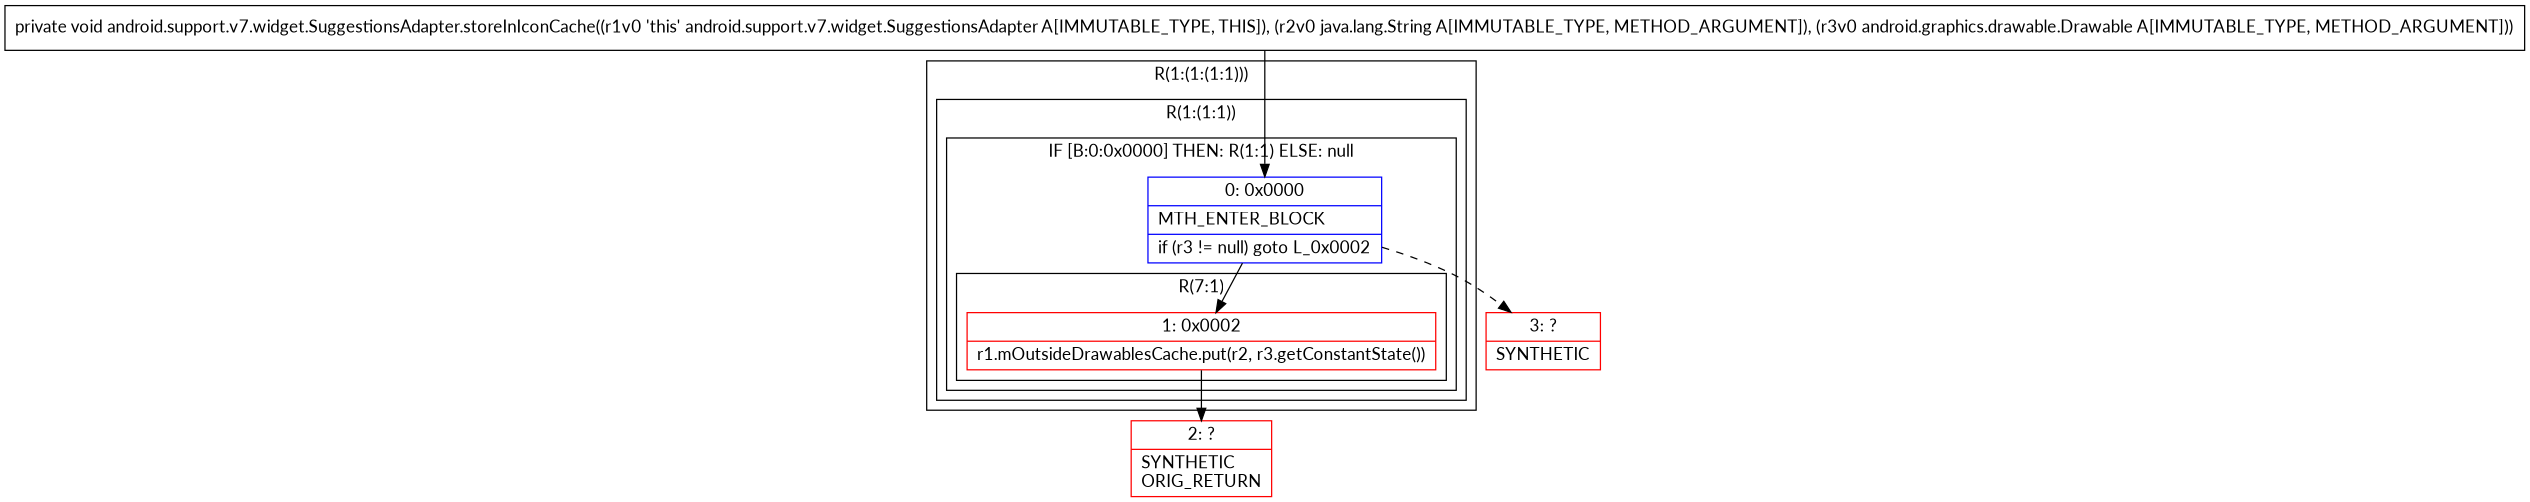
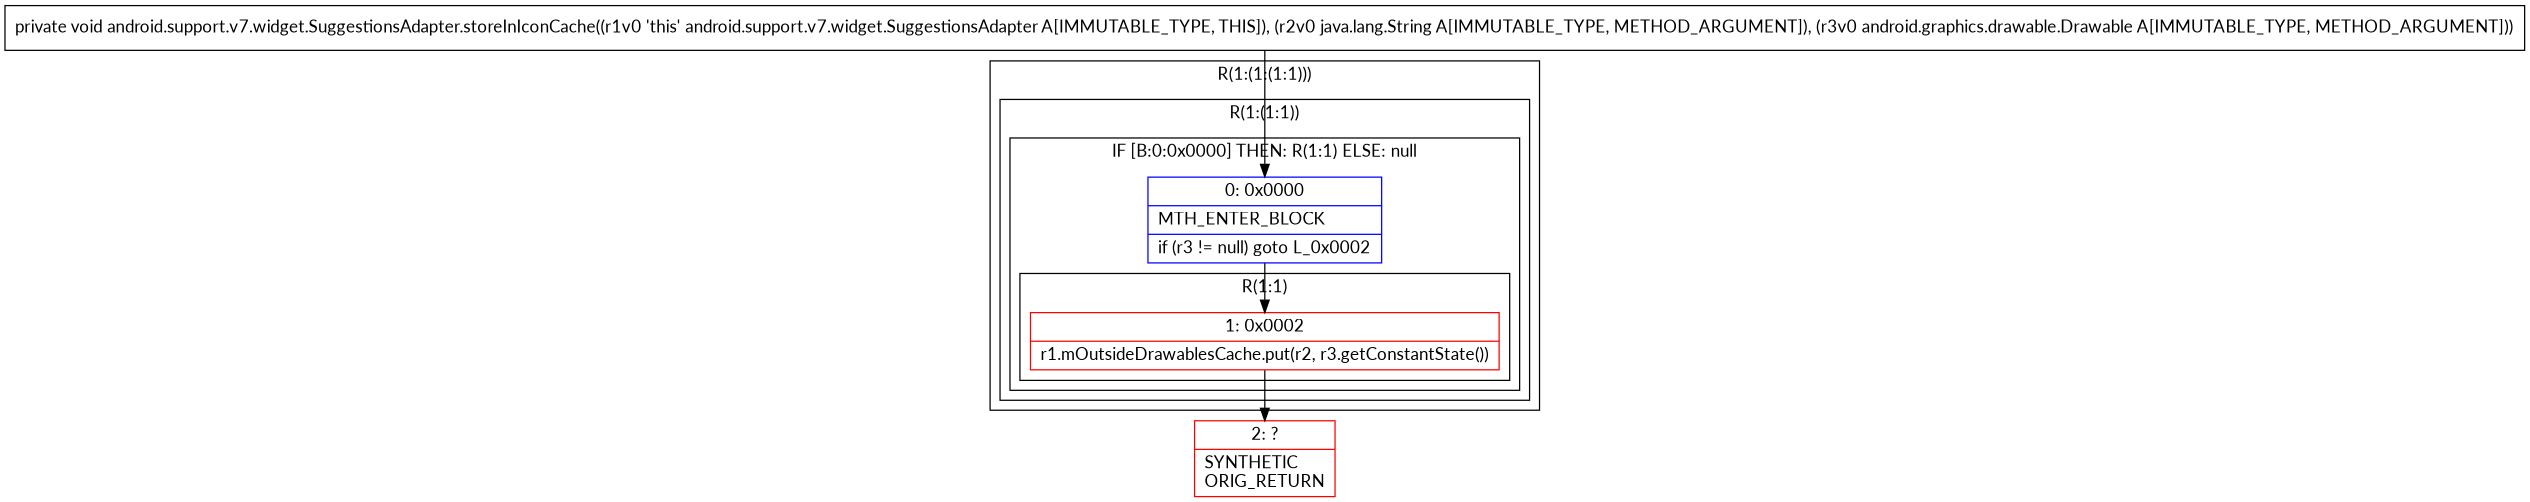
(1201, 288) -> (1265, 288)
(1543, 341) -> none
